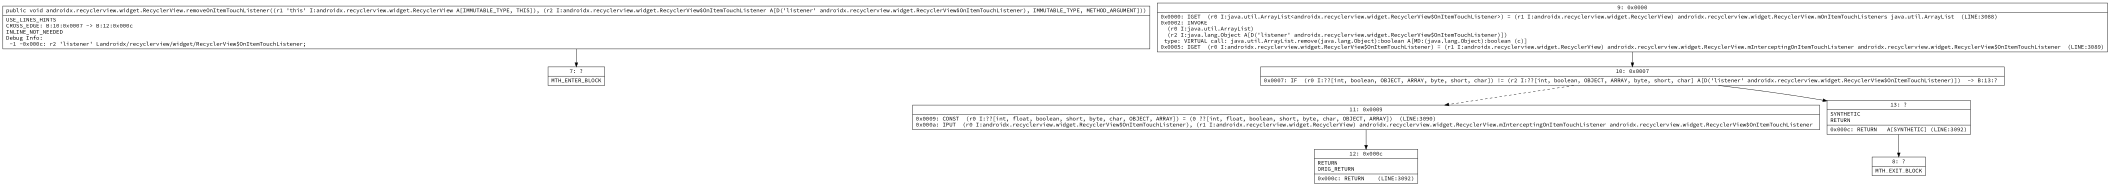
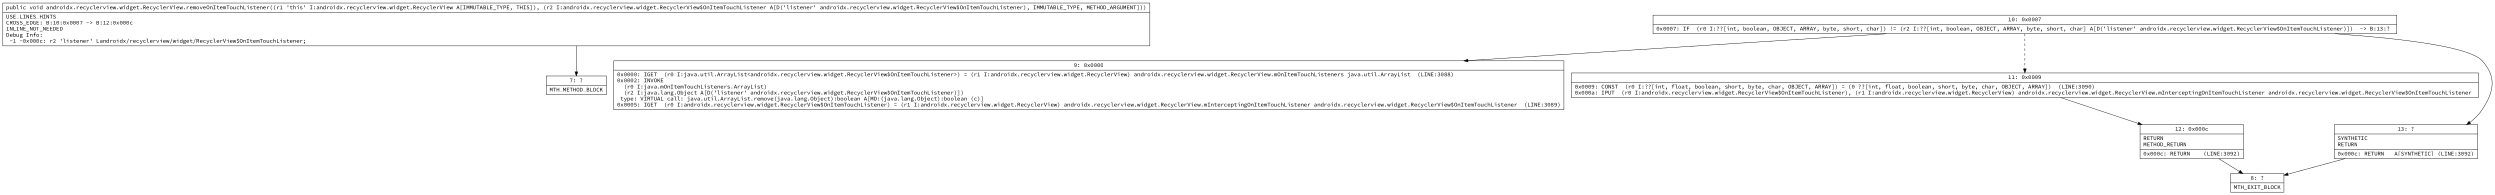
(1207, 29) -> (692, 87)
(1632, 57) -> (1677, 47)
(576, 81) -> (576, 90)
none -> (2229, 165)
(1336, 169) -> (2165, 144)
